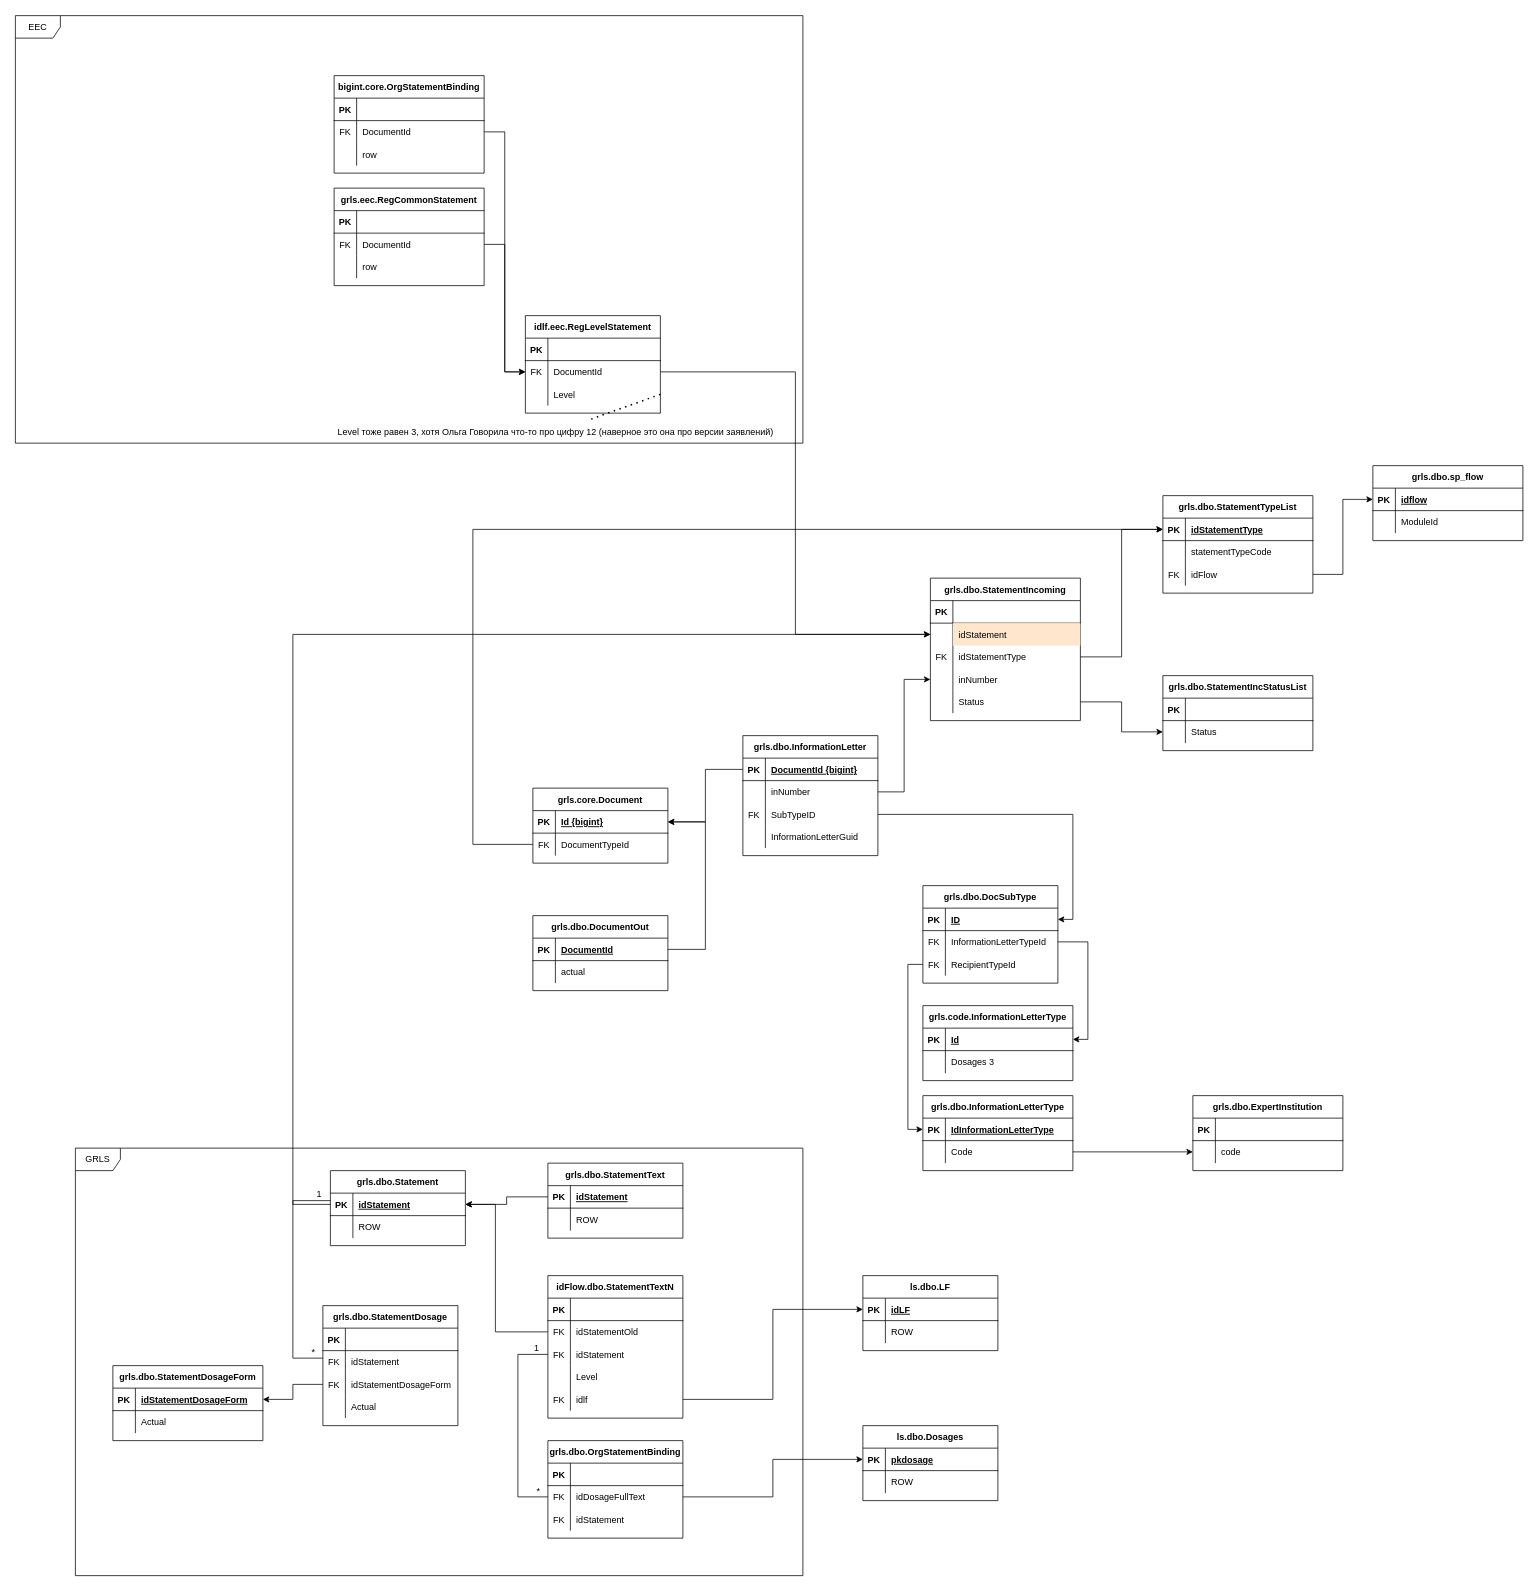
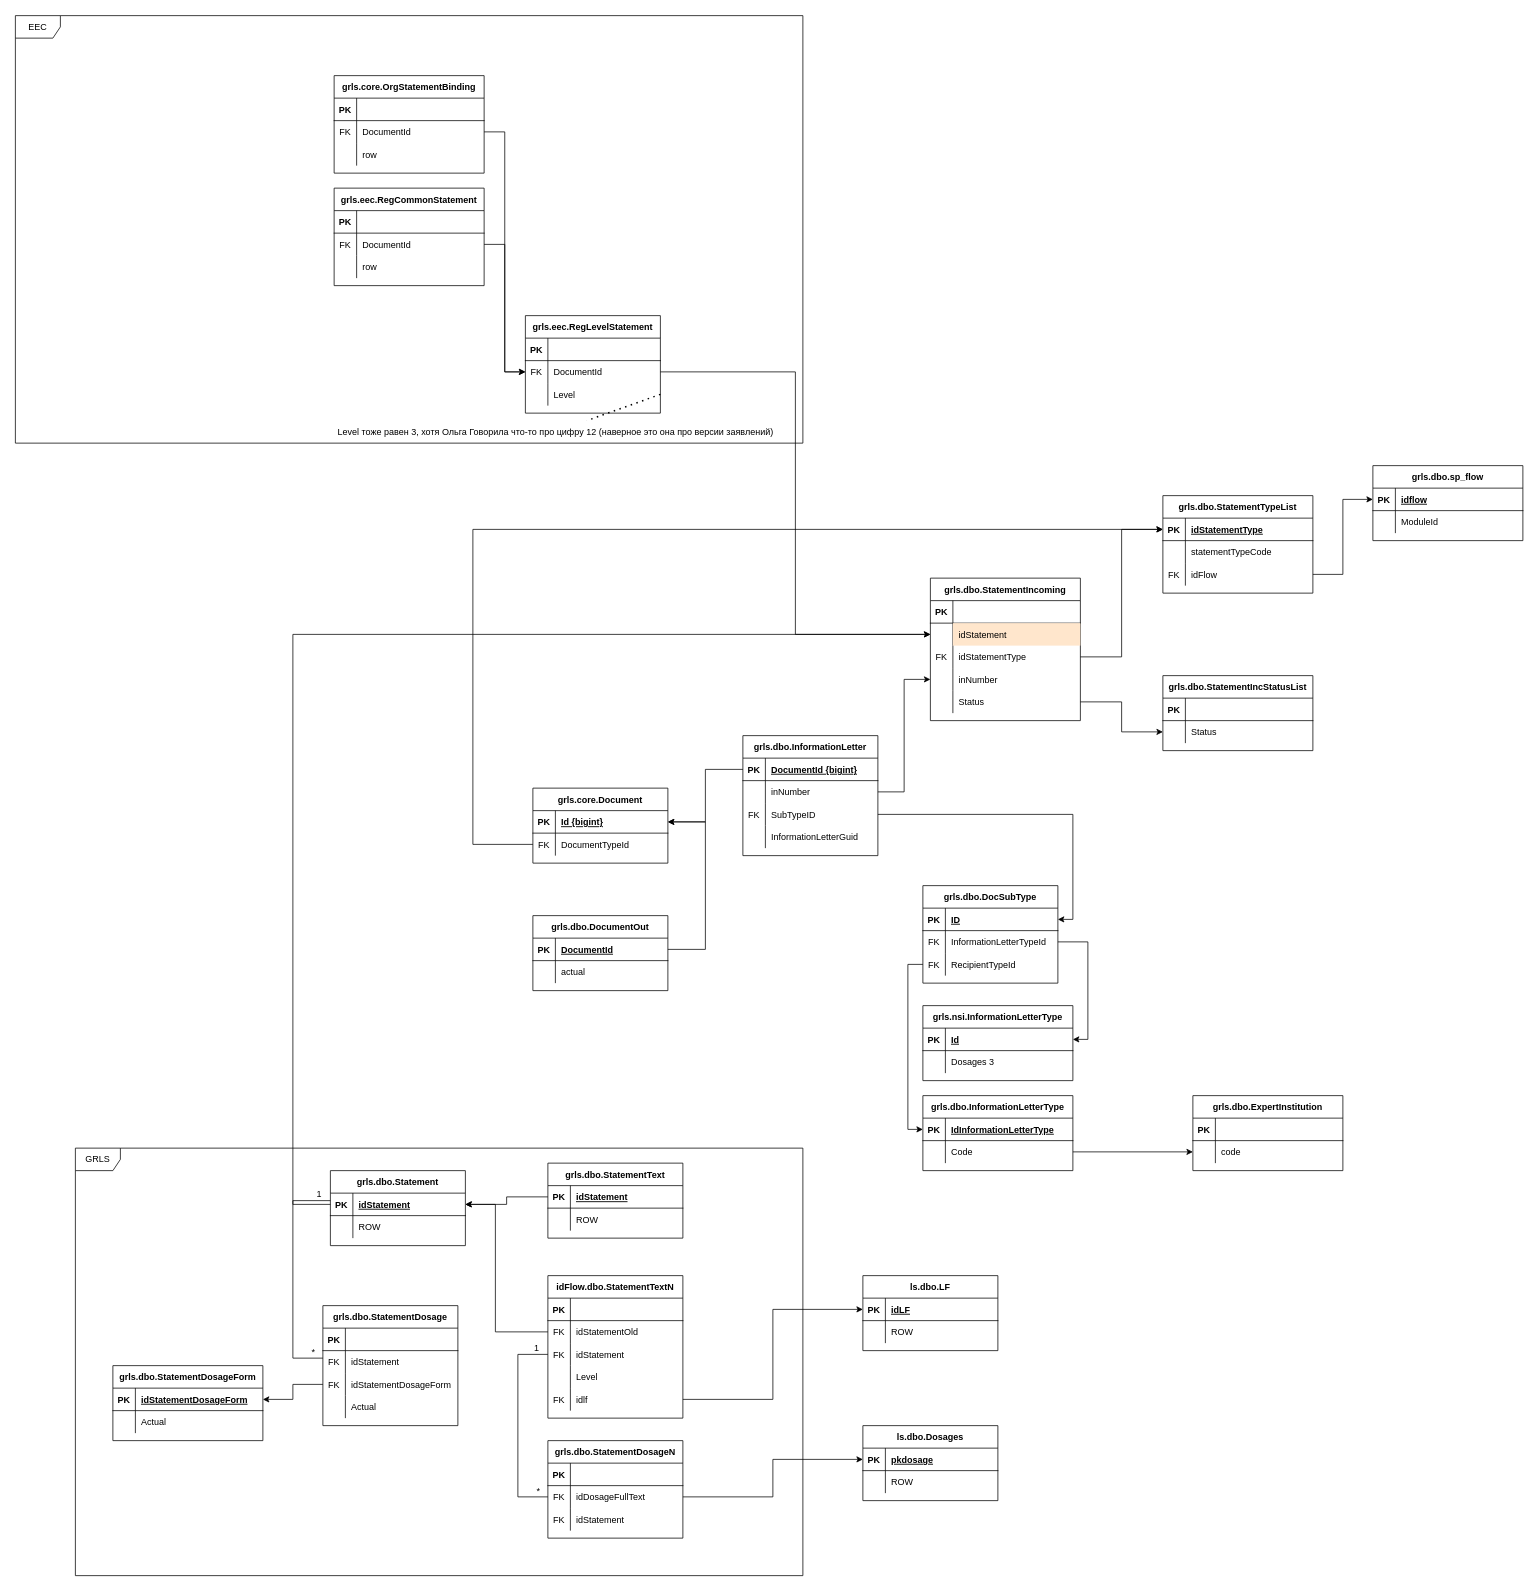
(409, 87) -> (409, 87)
(593, 327) -> (593, 327)
(998, 1017) -> (998, 1017)
(615, 1452) -> (615, 1452)
